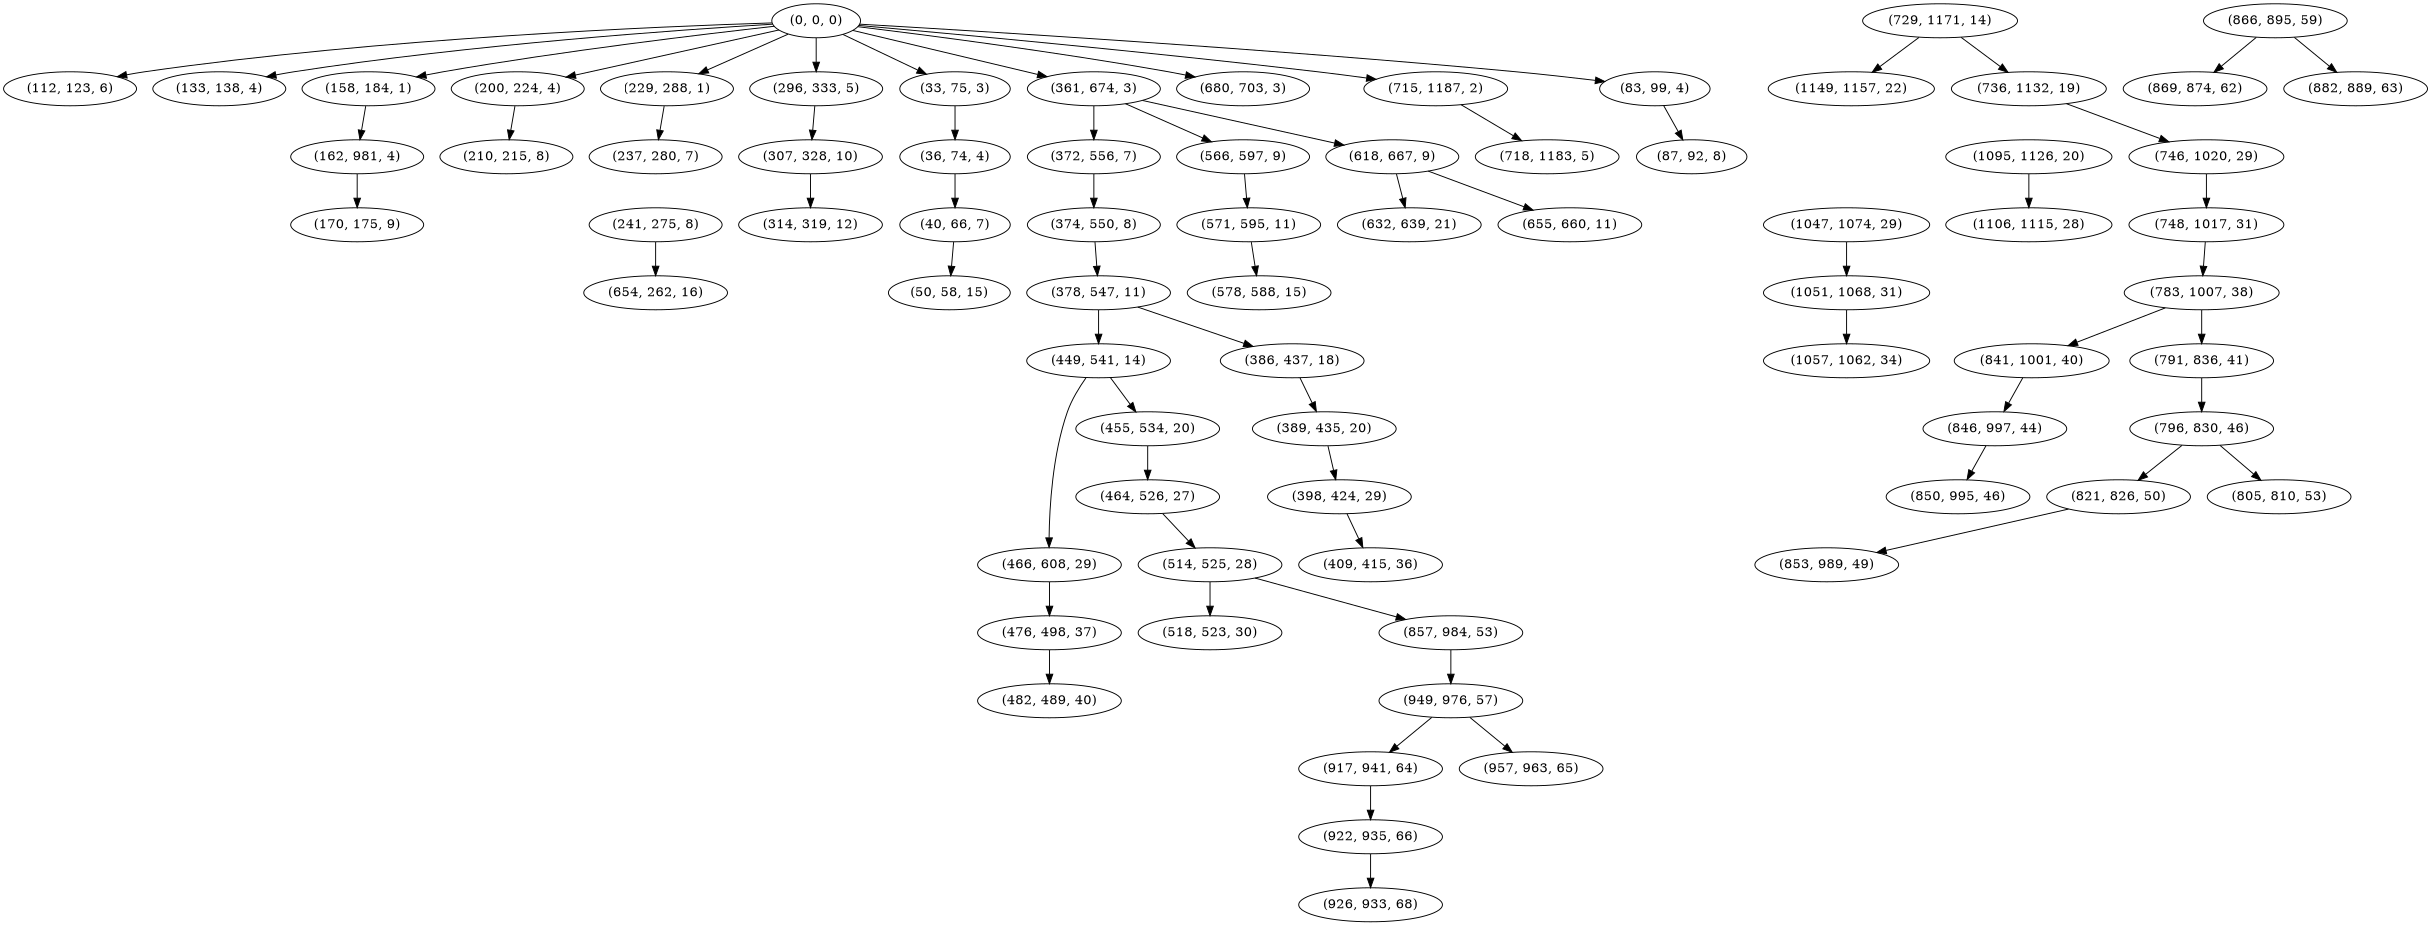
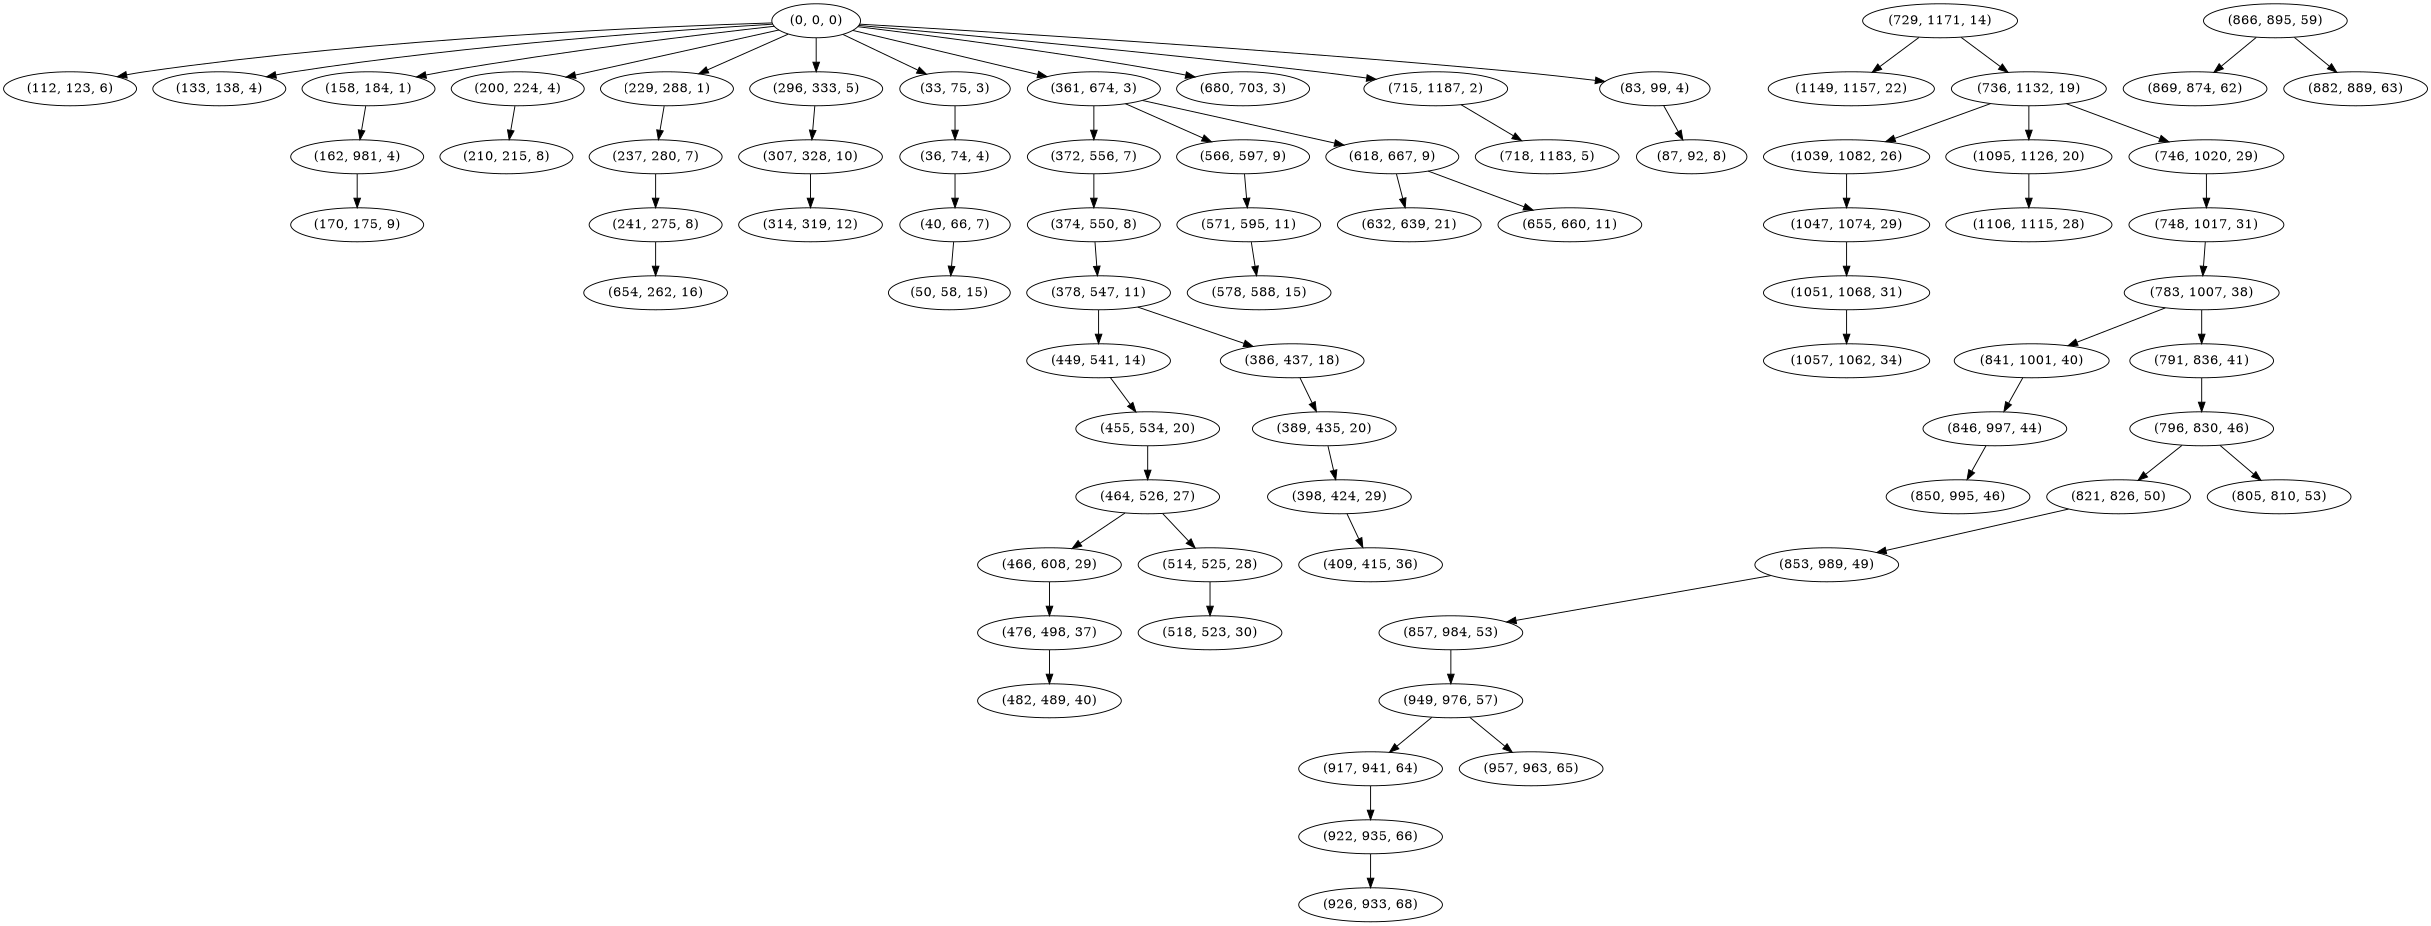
none -> (2029, 118)
none -> (1847, 157)
none -> (656, 186)
(1057, 455) -> (1103, 528)
(1326, 598) -> (1643, 598)
